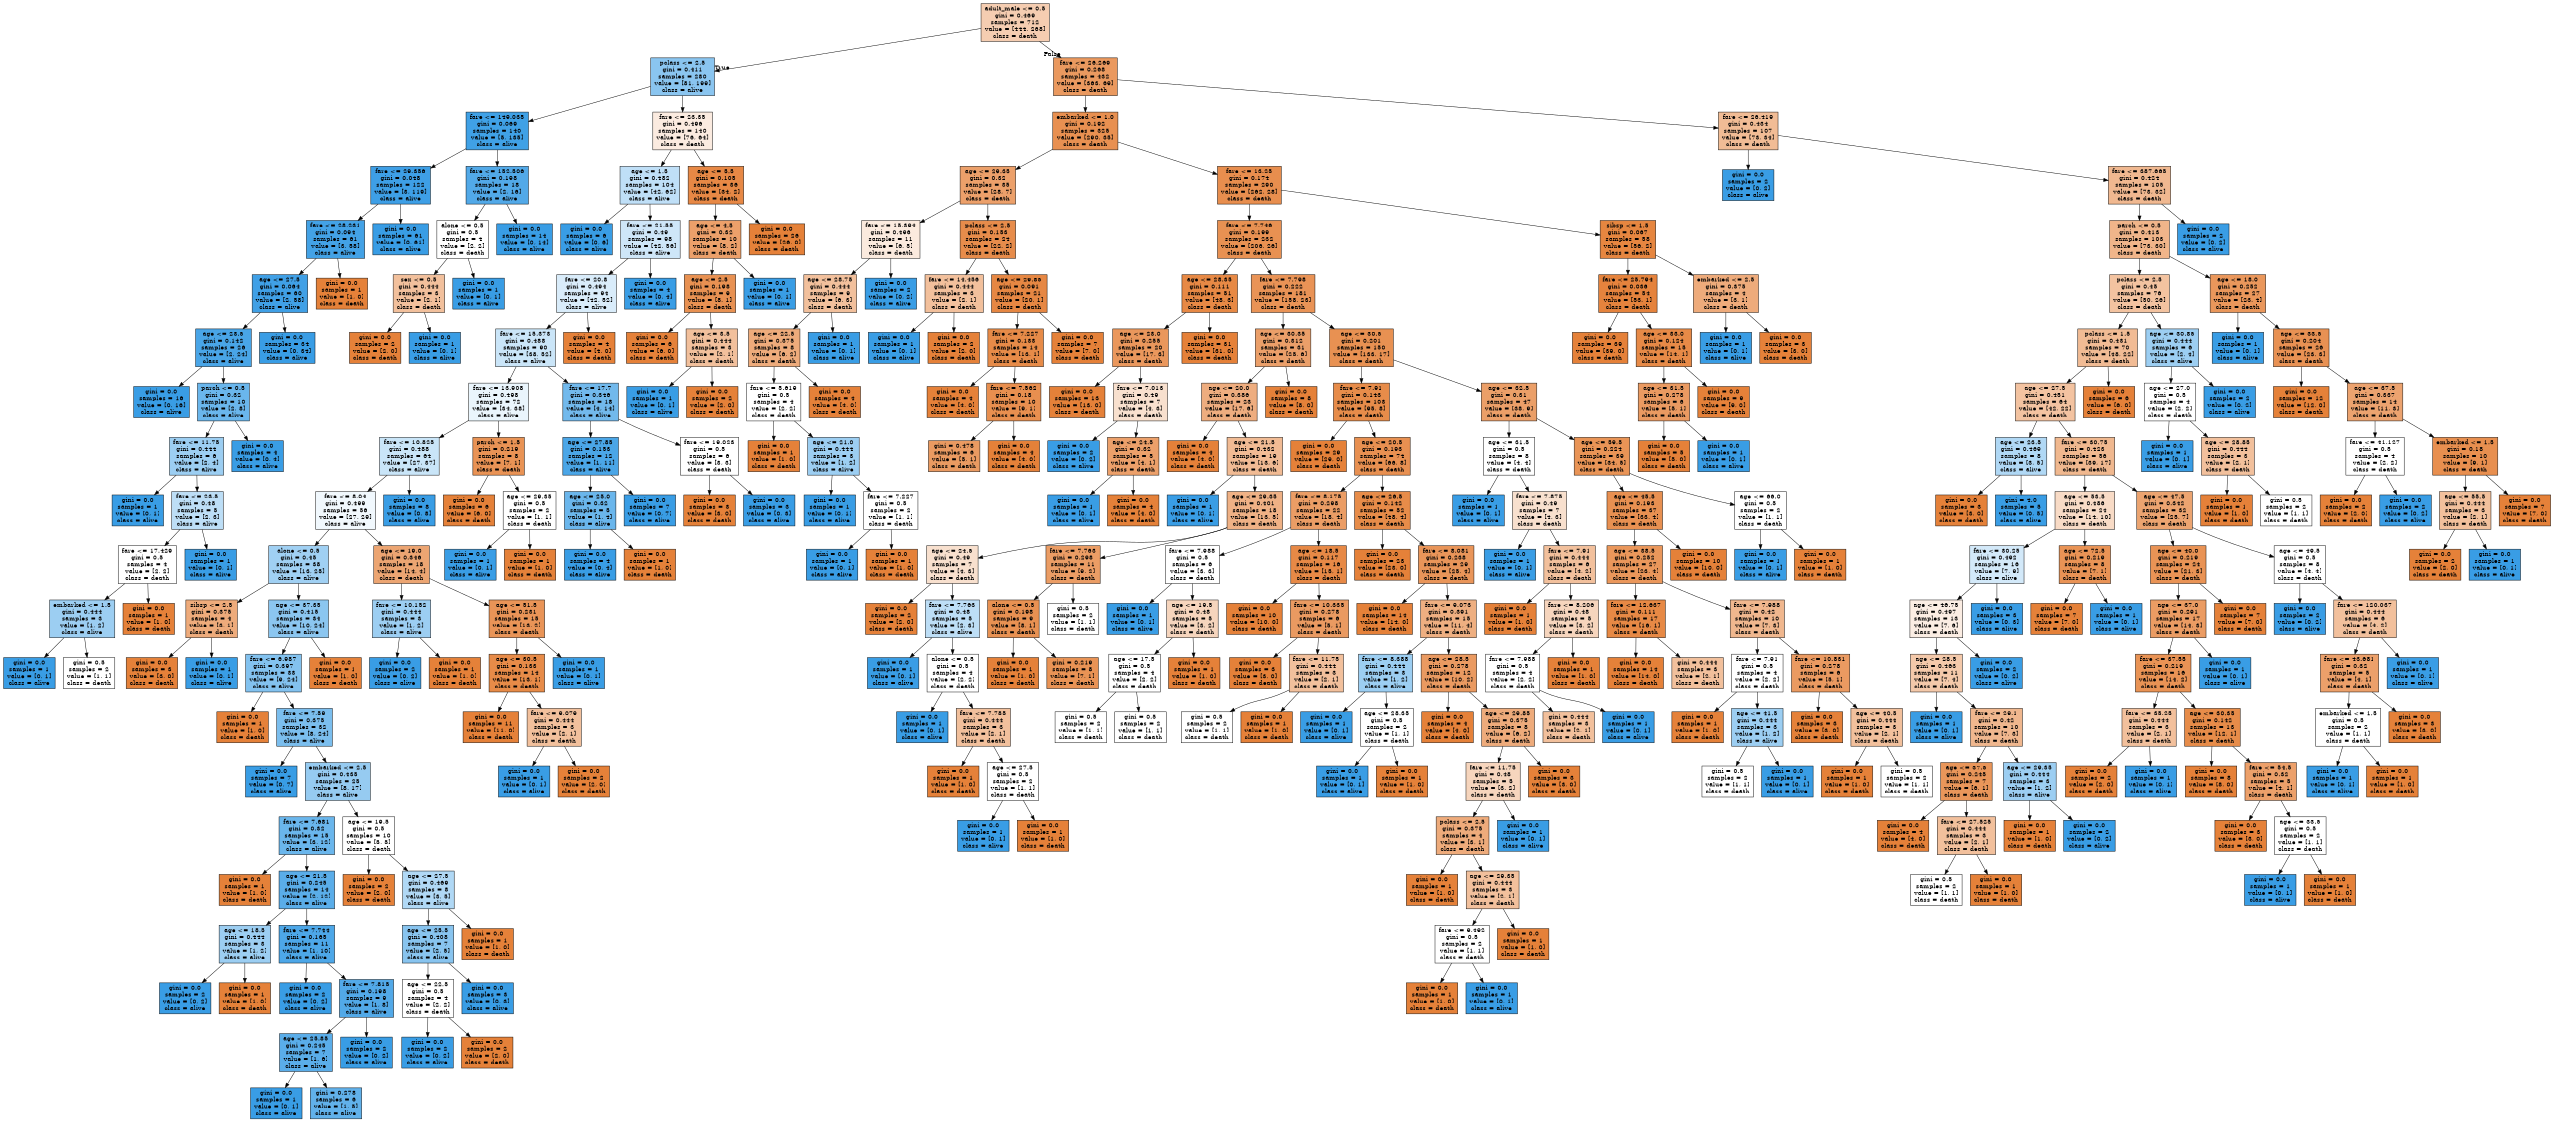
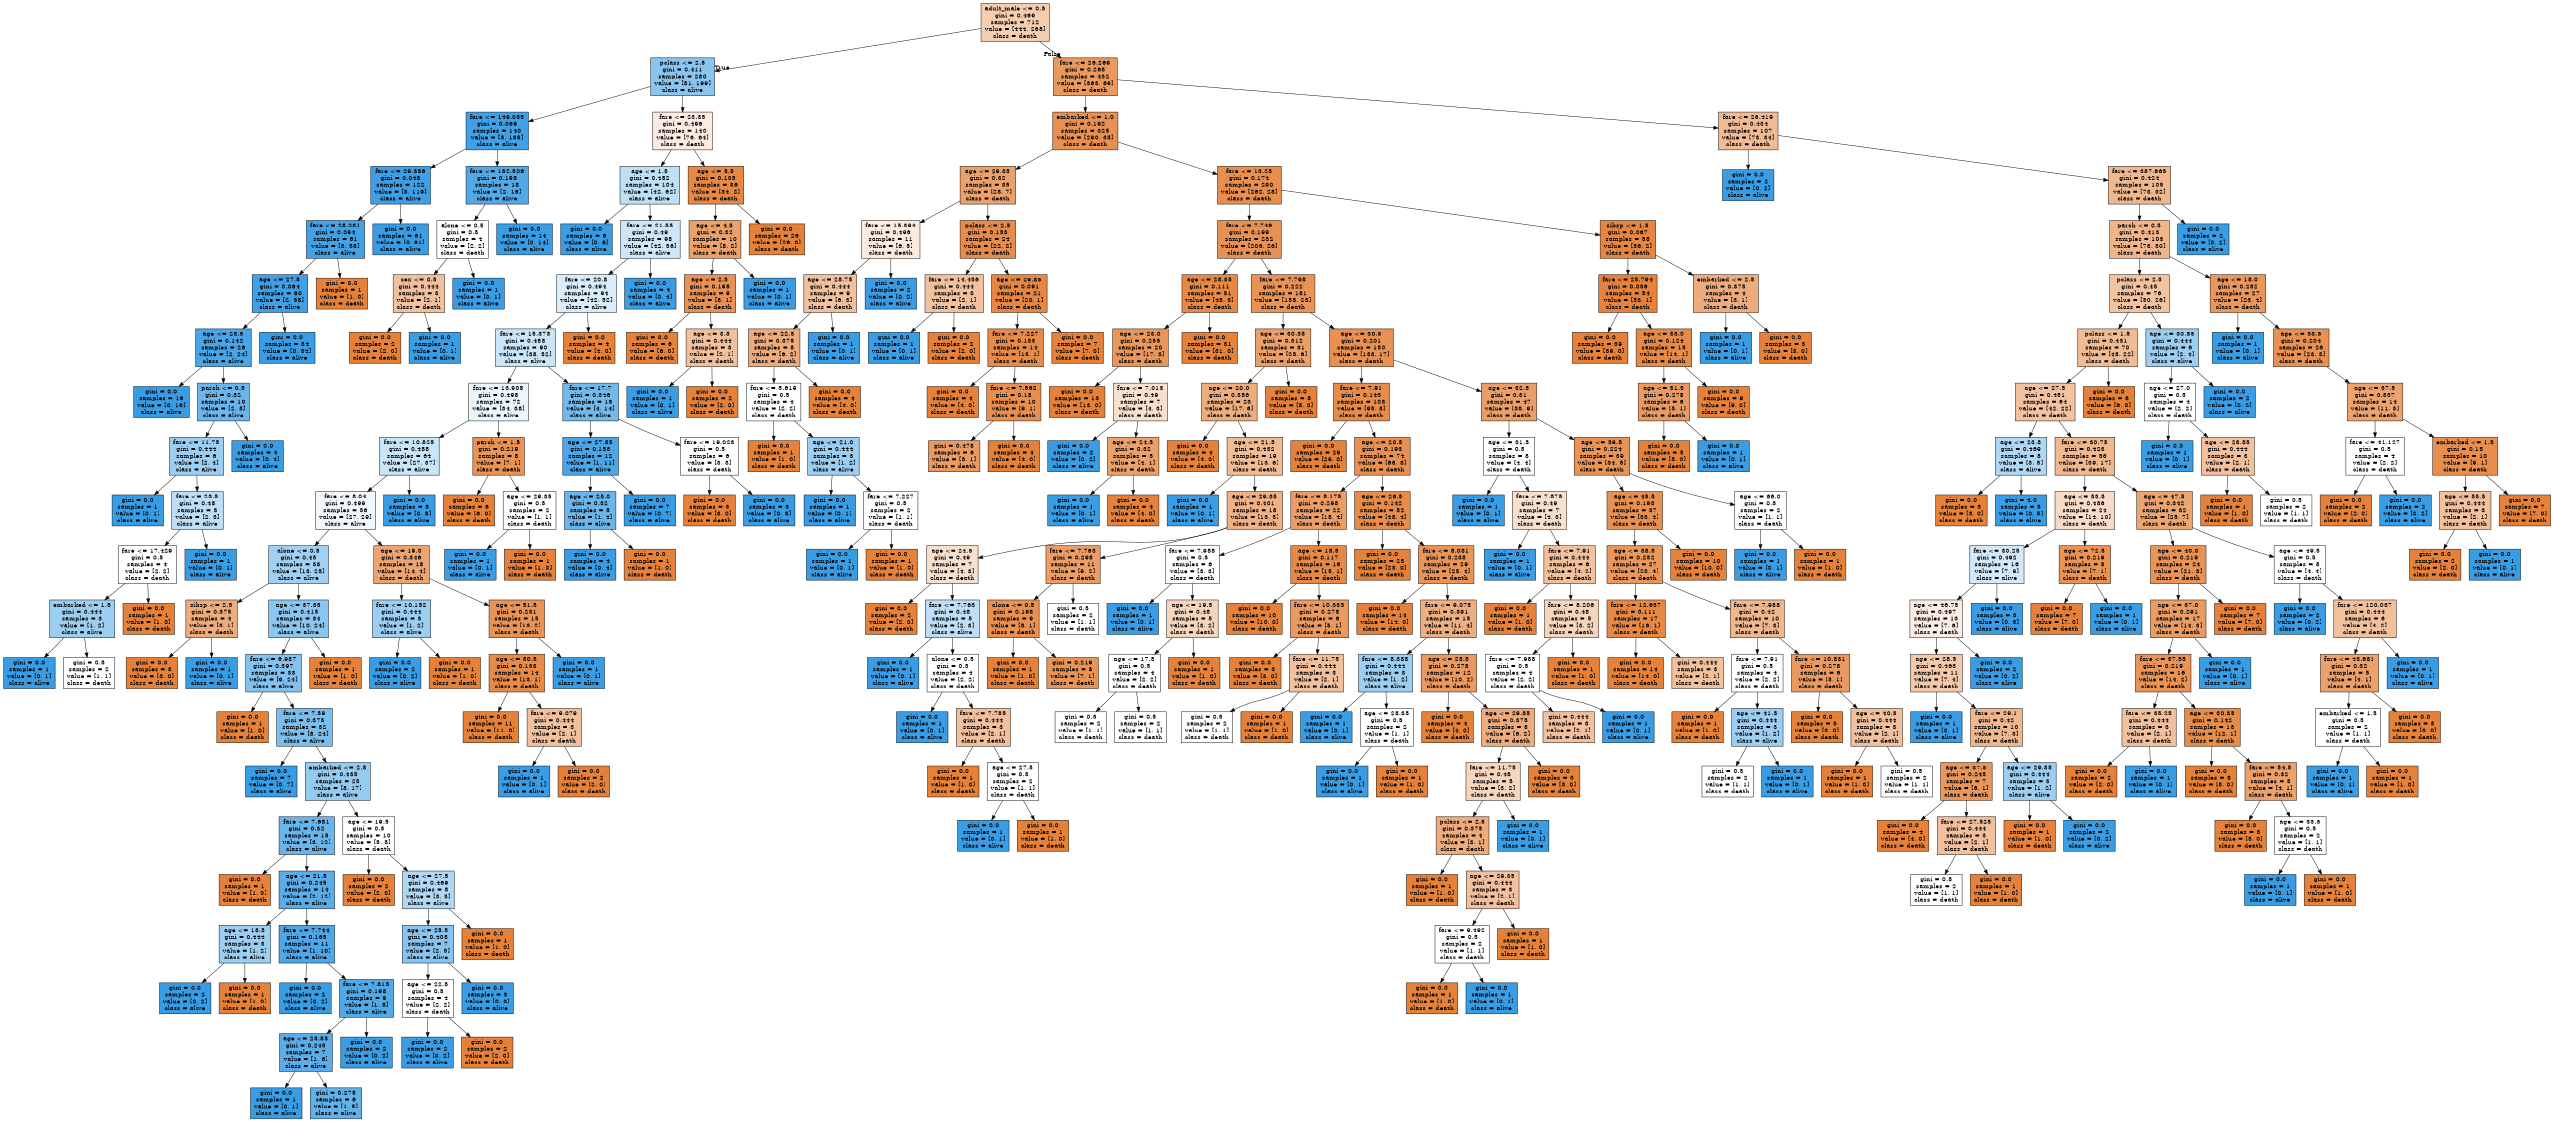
(2301, 402) -> none
